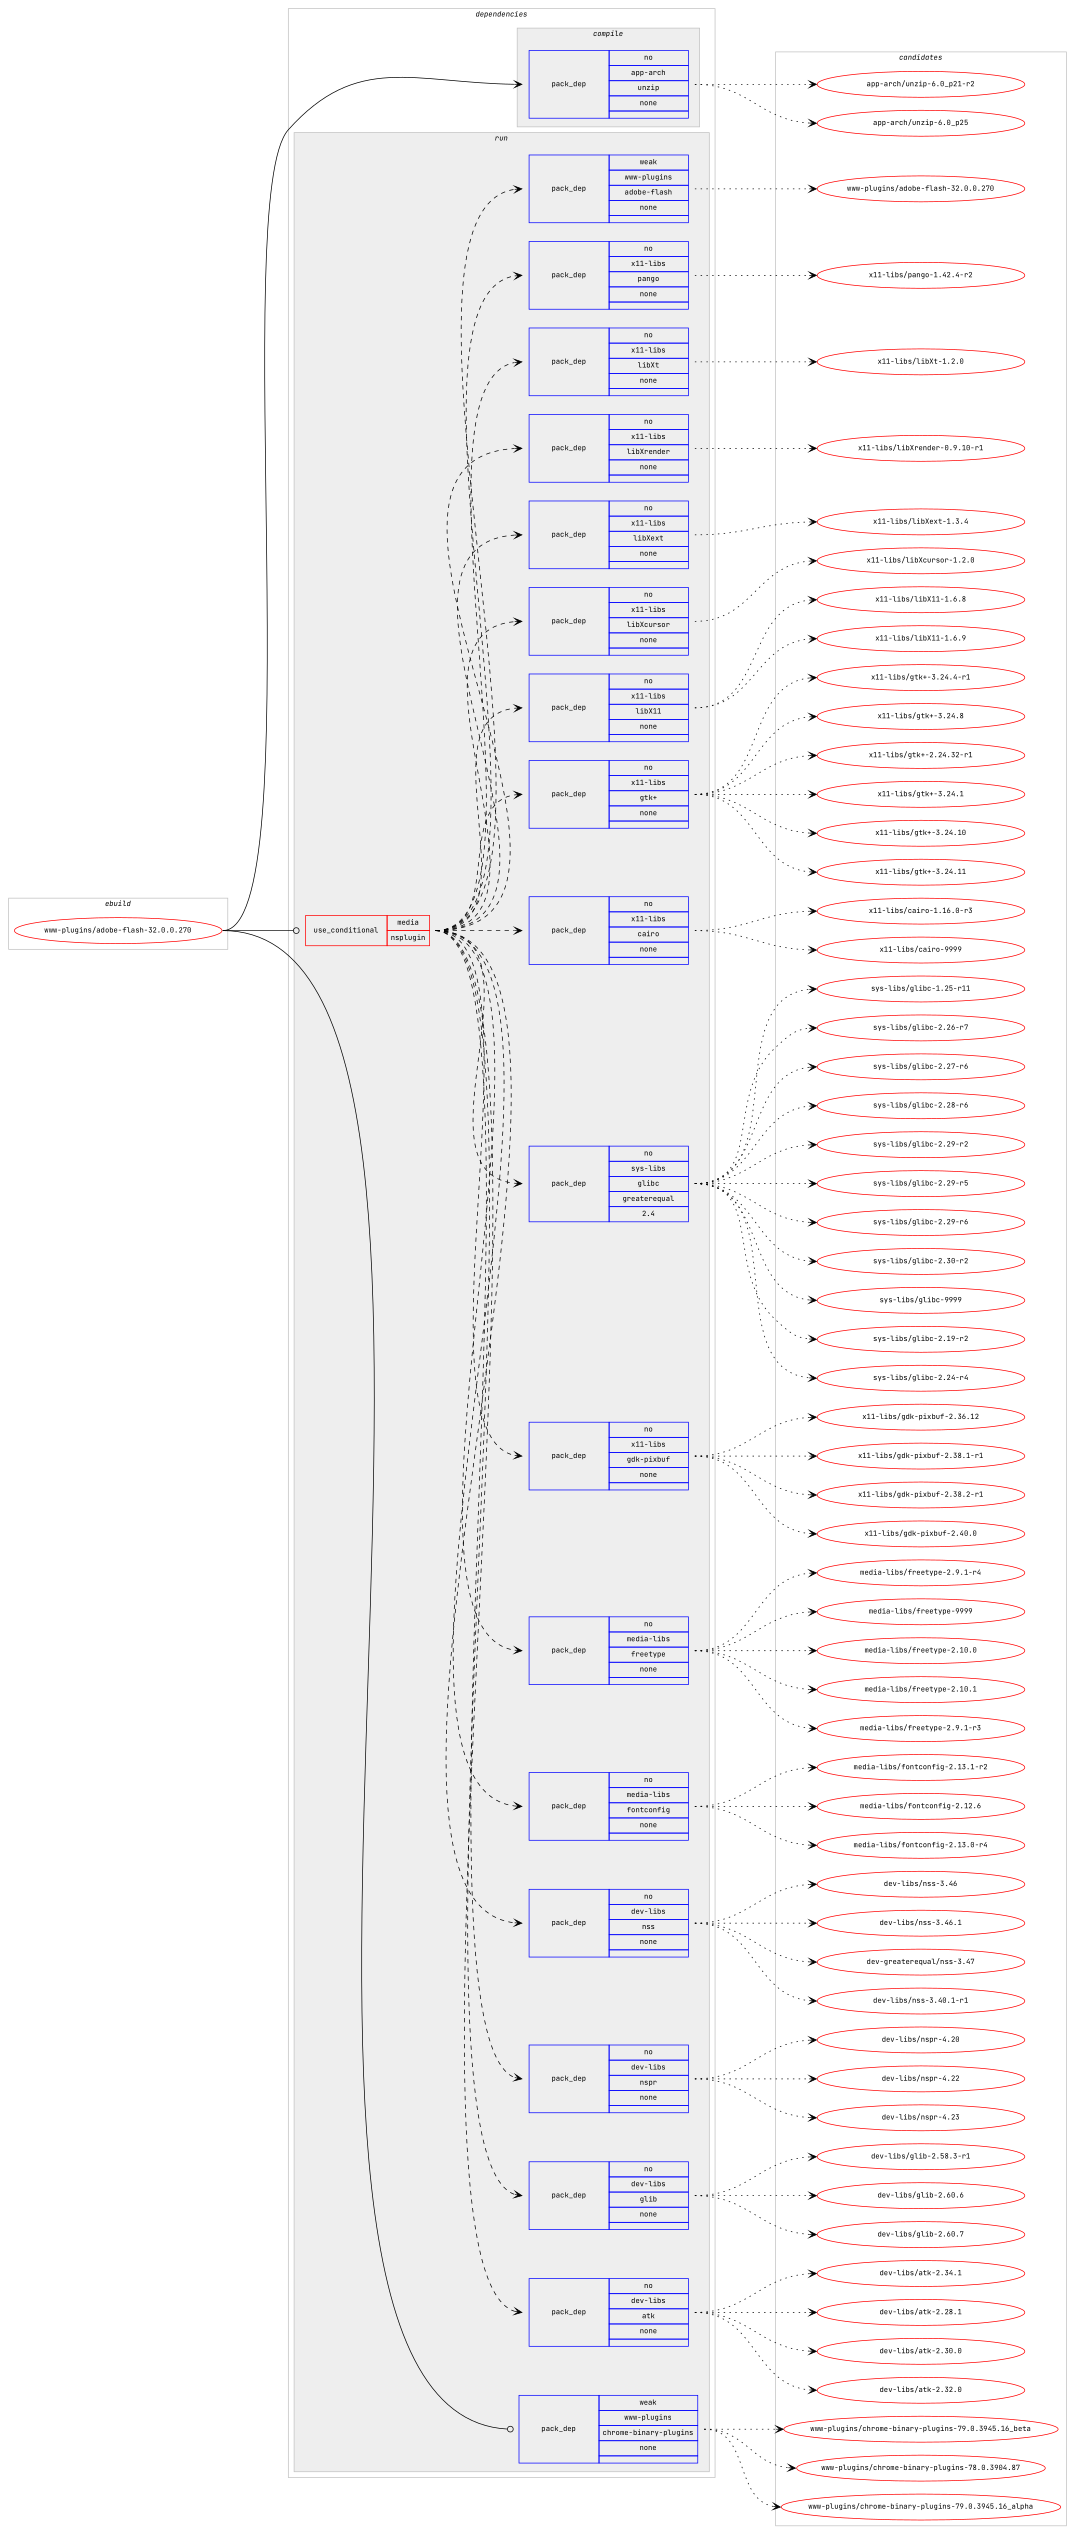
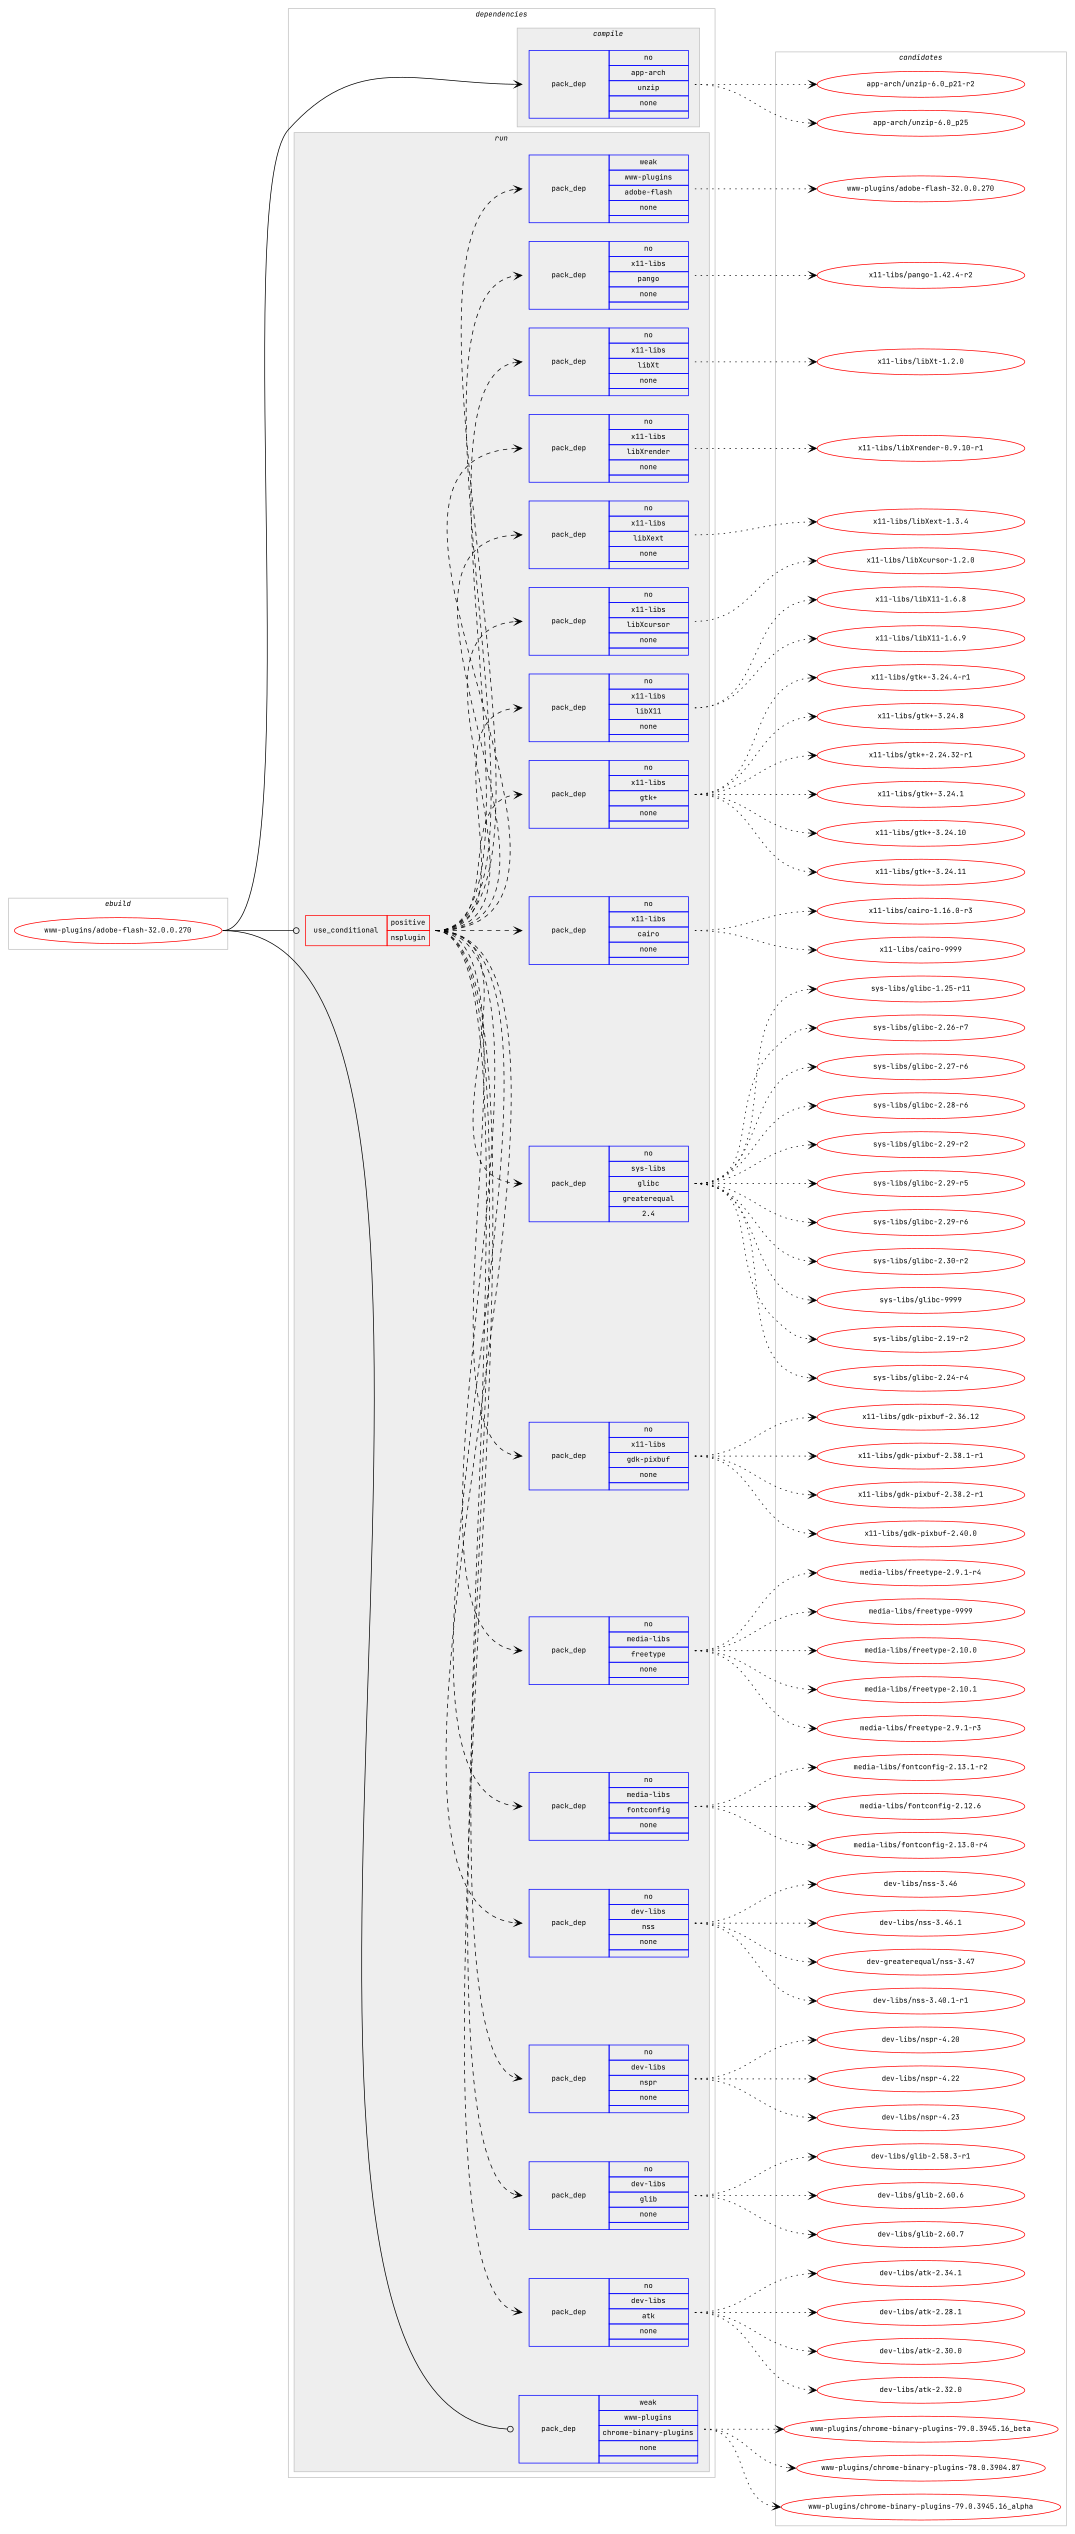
(408, 923) -> (408, 923)
